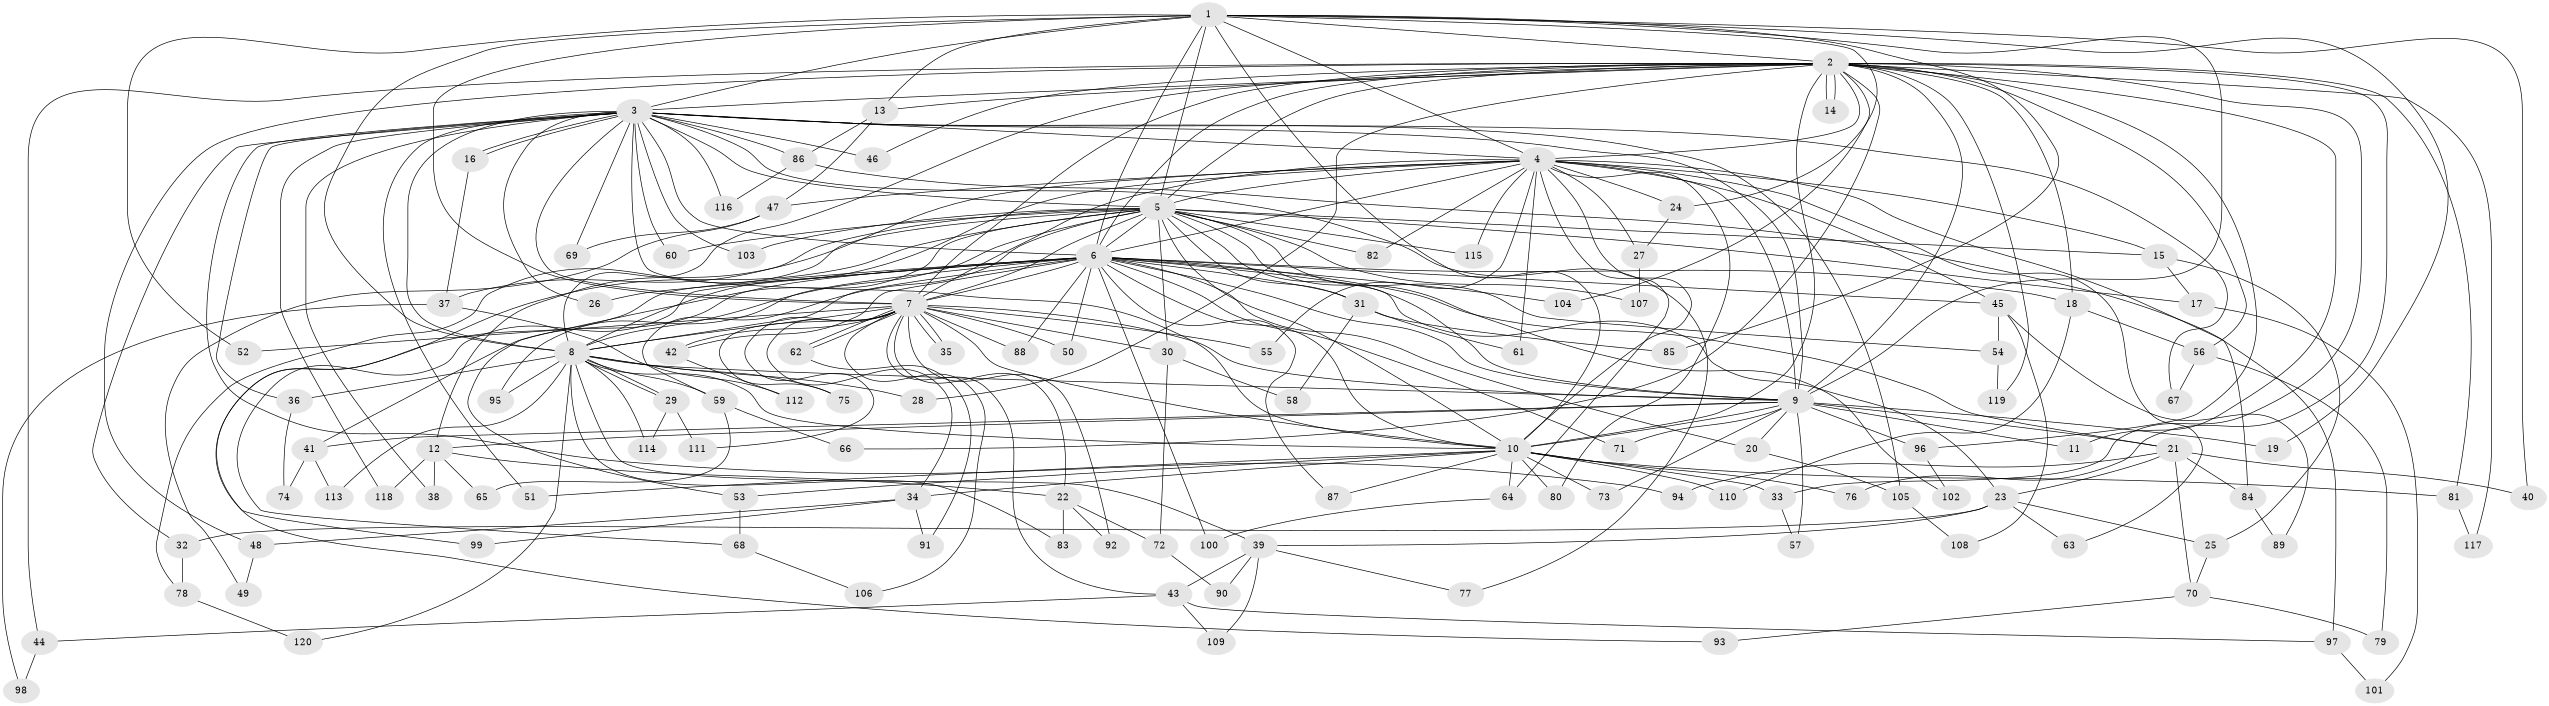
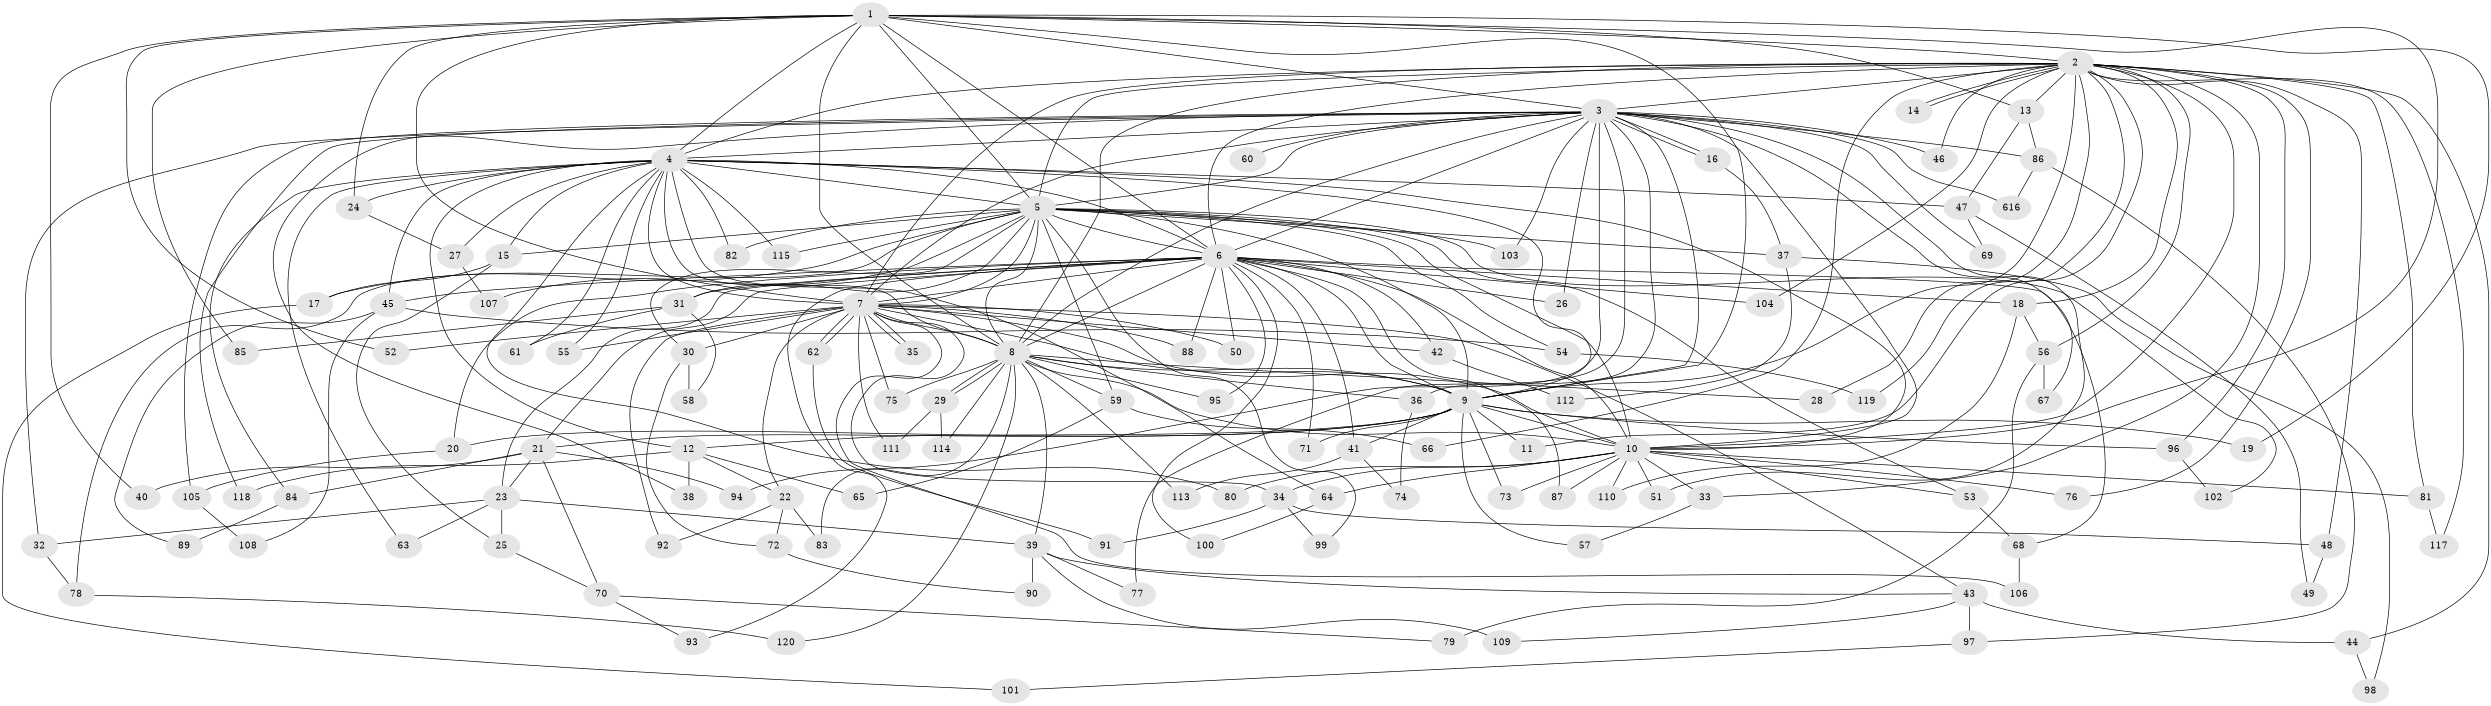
(724, 208) -> (2012, 208)
(811, 232) -> none
